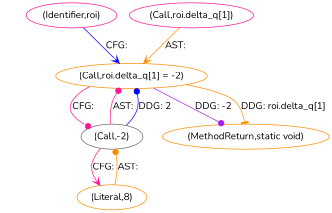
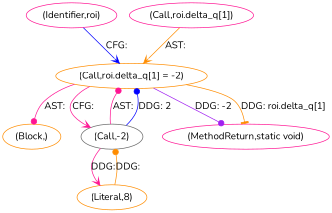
(71, 104) -> (71, 104)
none -> (32, 137)
(246, 137) -> (246, 137)
(105, 167) -> (105, 167)
(129, 167) -> (129, 167)
